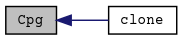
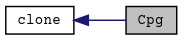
(90, 20) -> (107, 20)
